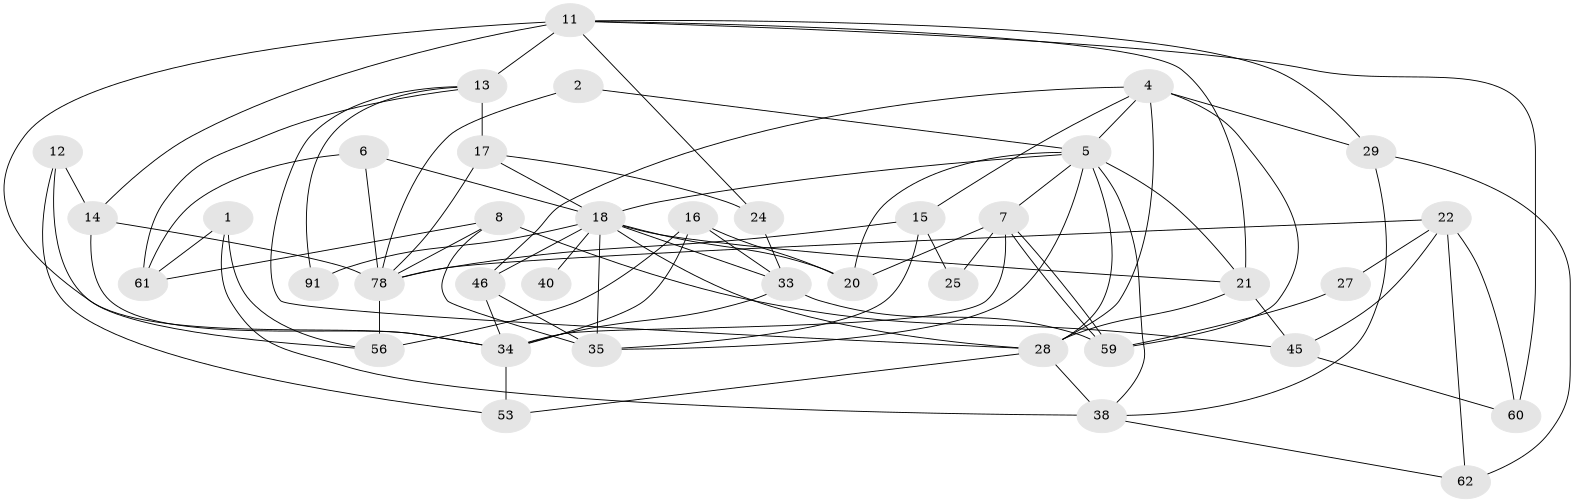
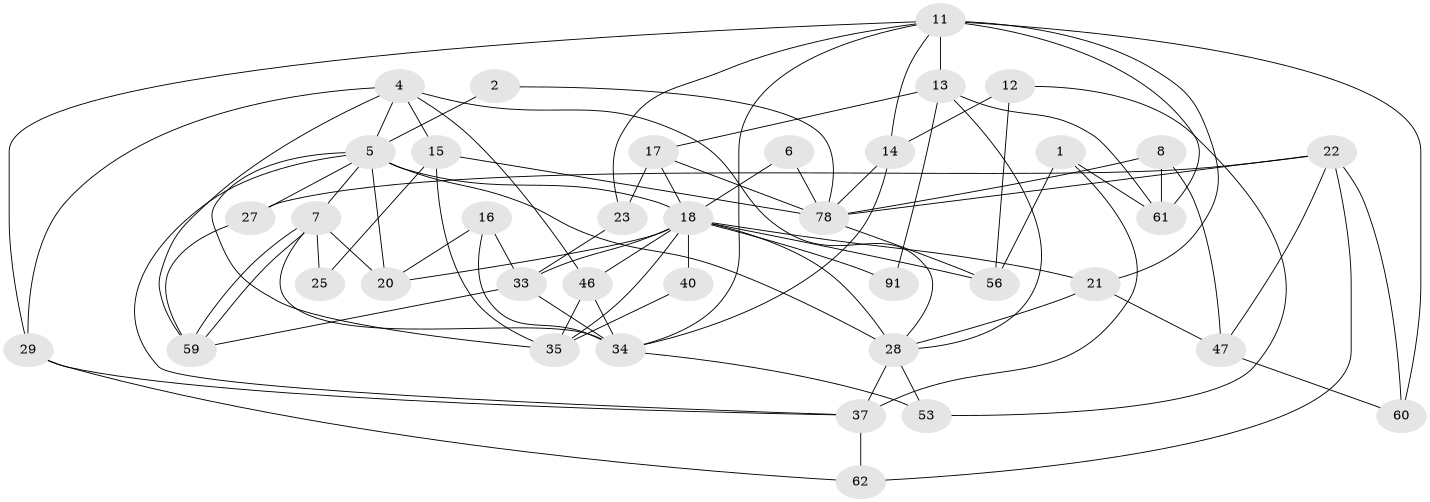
(226, 184) -> (1125, 74)
(1176, 208) -> (310, 185)
(759, 218) -> (622, 218)
(469, 310) -> (622, 317)
(551, 311) -> (855, 252)
(1295, 350) -> (1221, 350)
(1102, 416) -> (861, 416)
